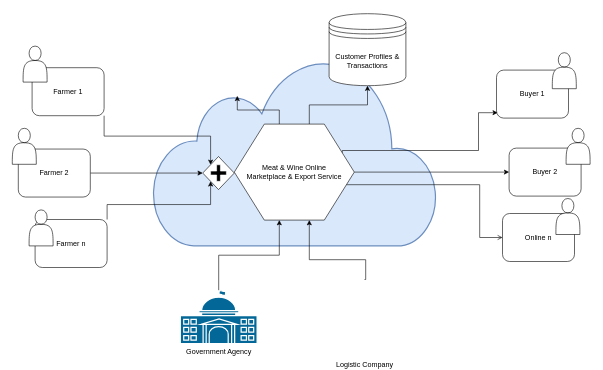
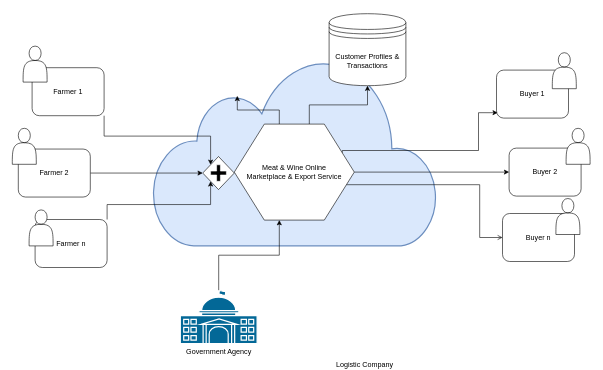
(539, 237) -> (539, 237)
(366, 260) -> none
